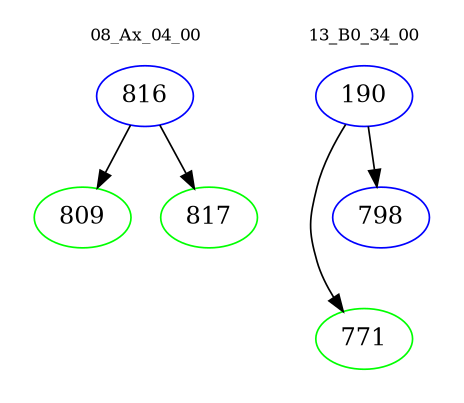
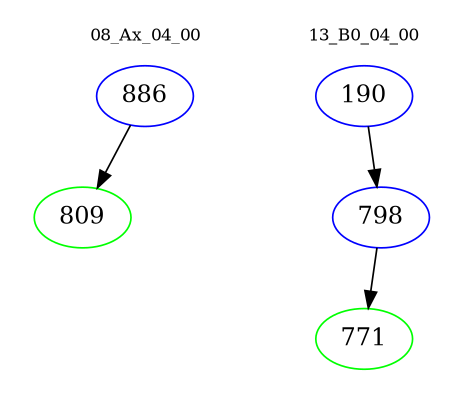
(364, 36) -> (364, 36)
(145, 96) -> (145, 96)
(312, 210) -> (374, 269)
(209, 218) -> none
